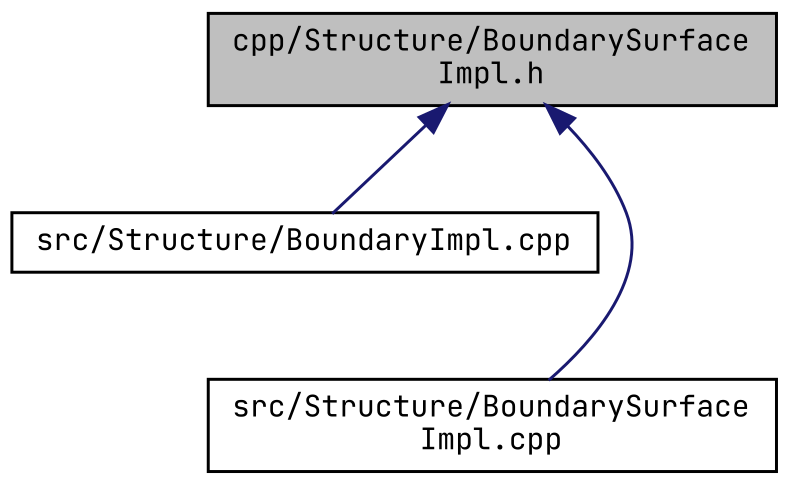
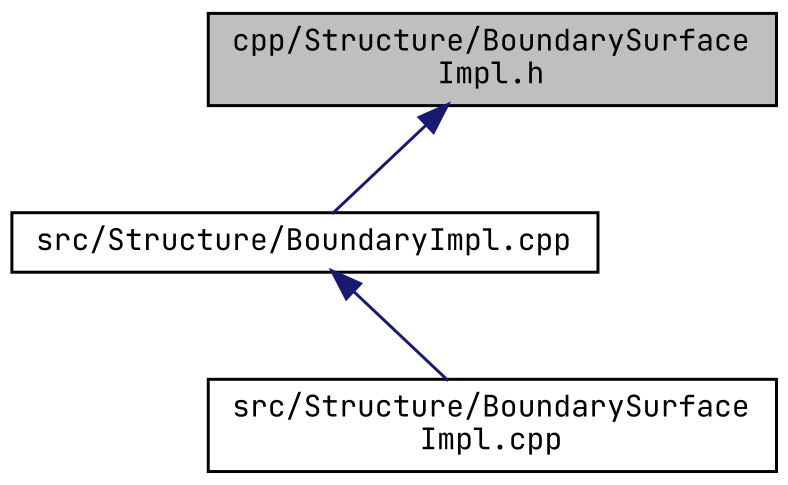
(631, 257) -> (401, 336)
